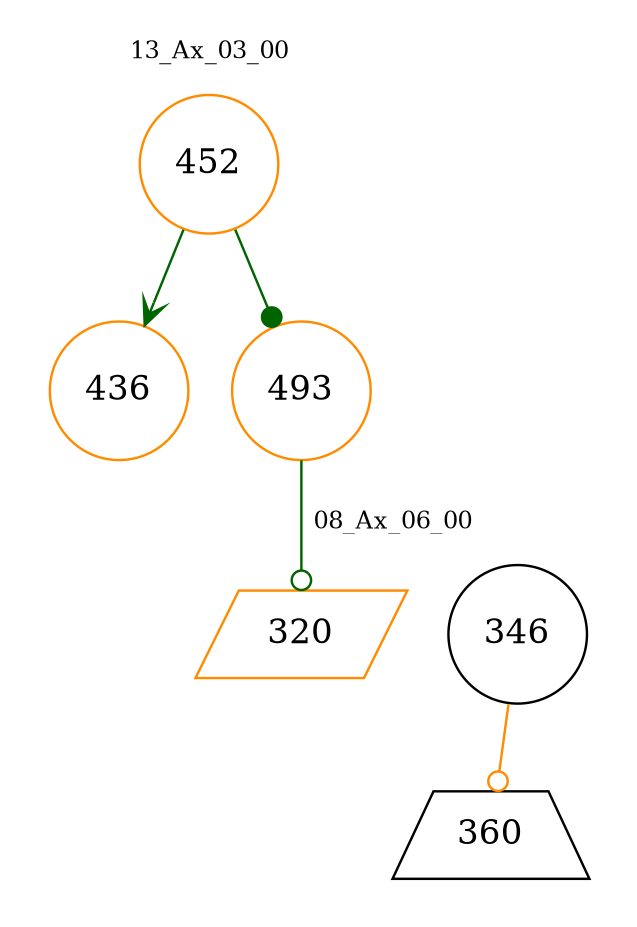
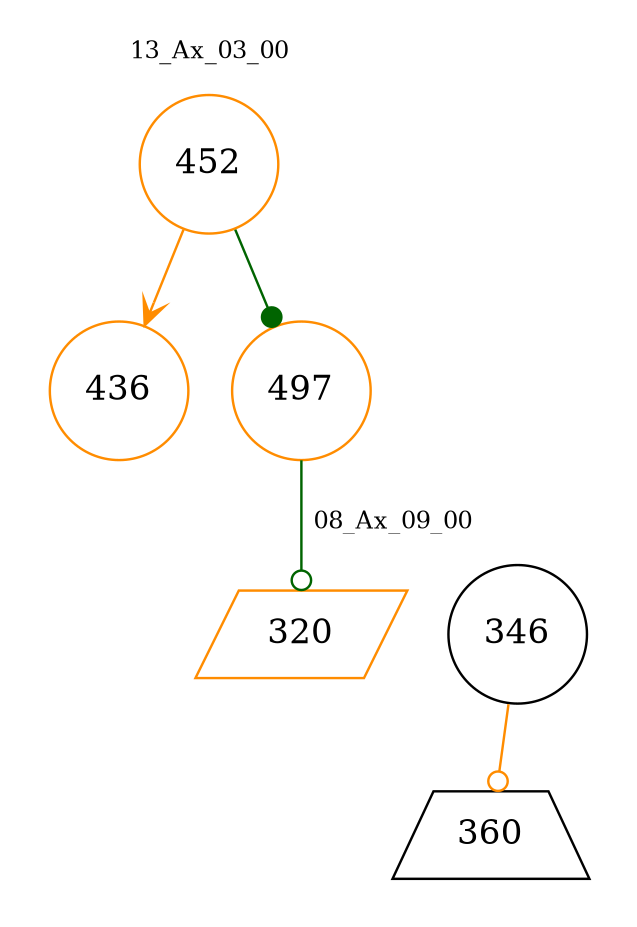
(169, 266) -> (169, 266)
(301, 391) -> (301, 391)
(394, 522) -> (394, 522)
